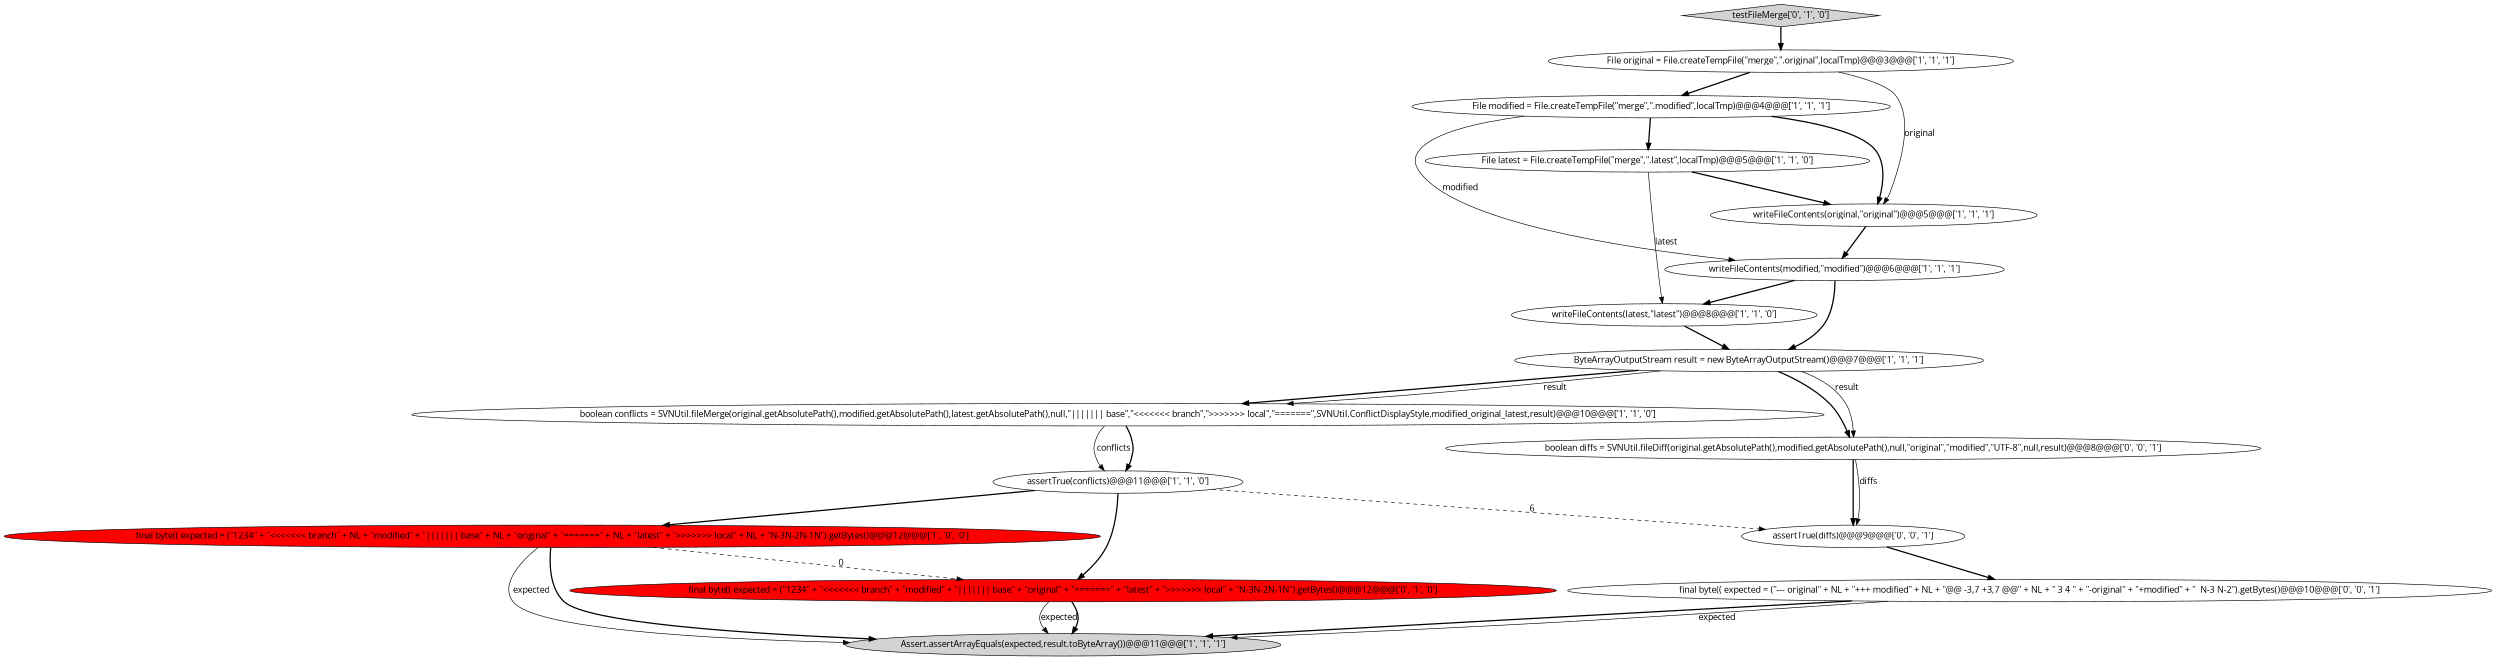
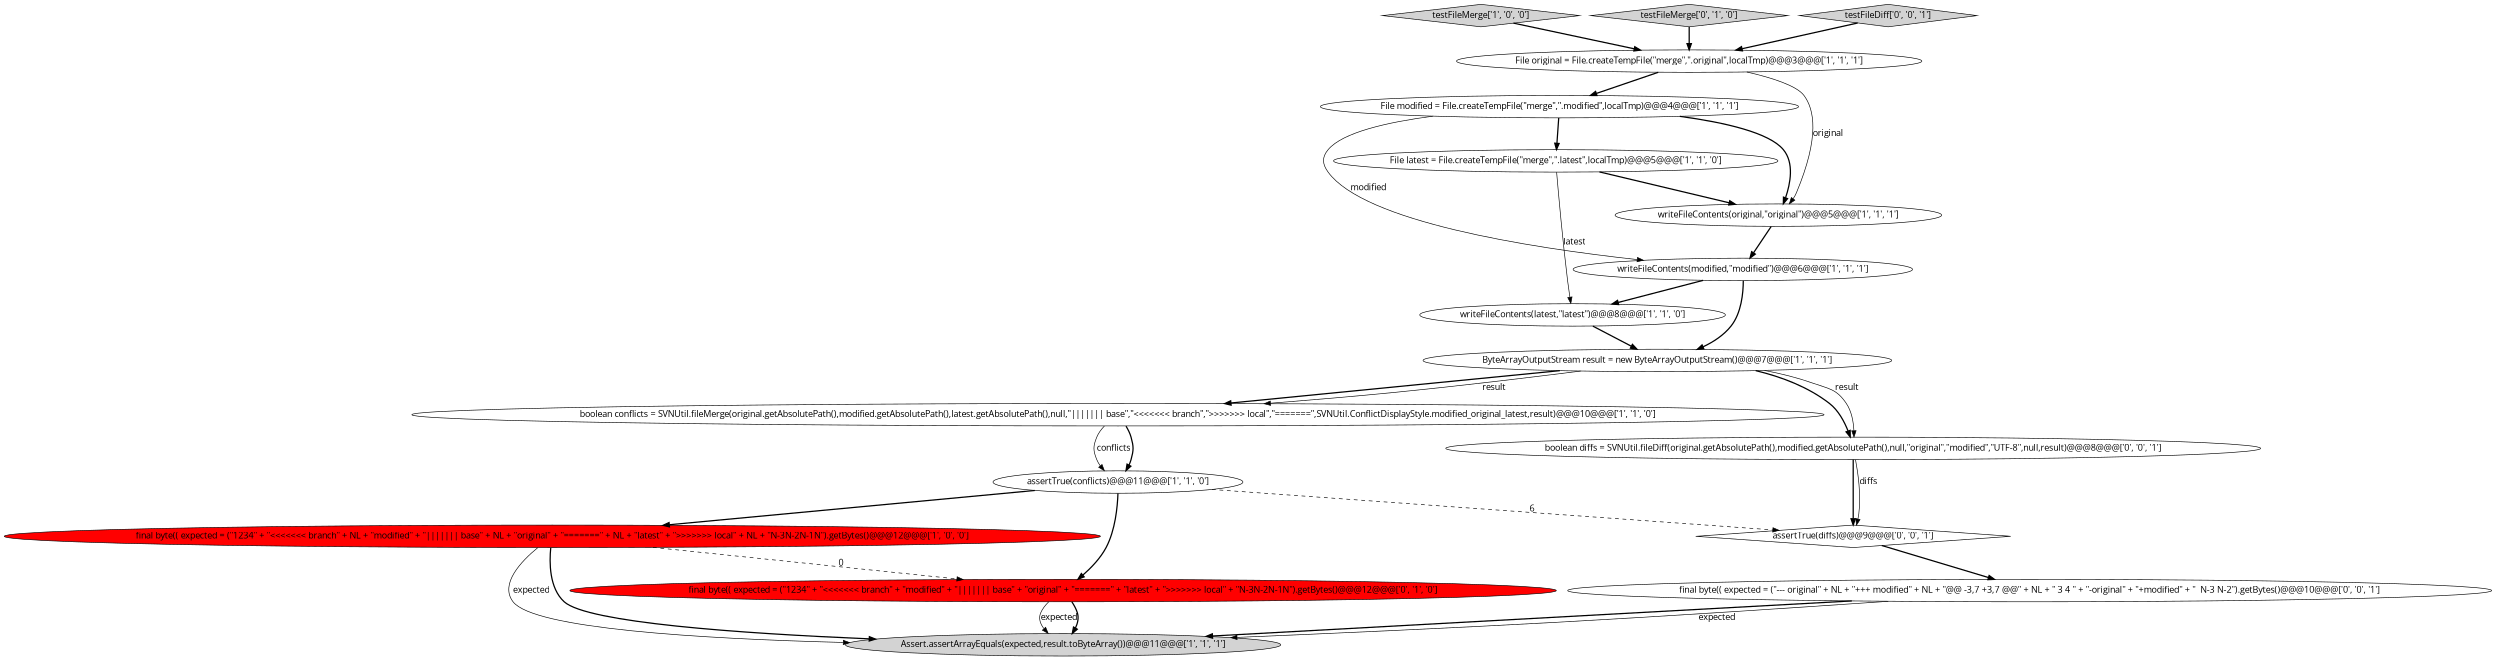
none -> (1481, 16)
none -> (1888, 16)
(1853, 536) -> (1853, 536)
